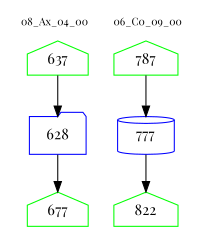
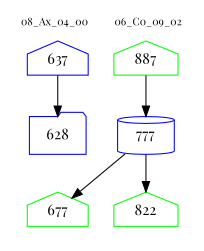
(148, 23) -> (148, 23)
(58, 60) -> (58, 60)
(146, 60) -> (146, 60)
(58, 168) -> (112, 165)
